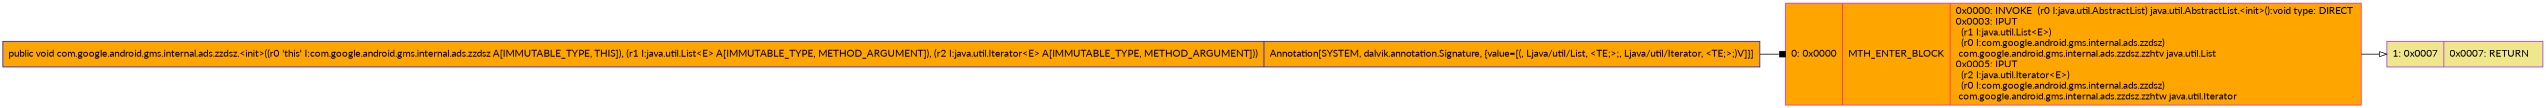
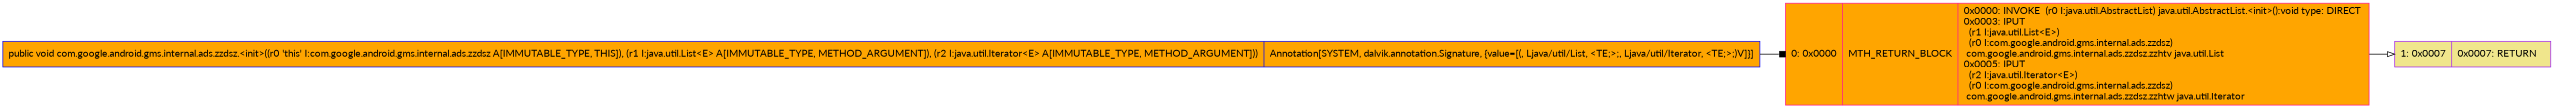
(1896, 54) -> (1900, 54)
